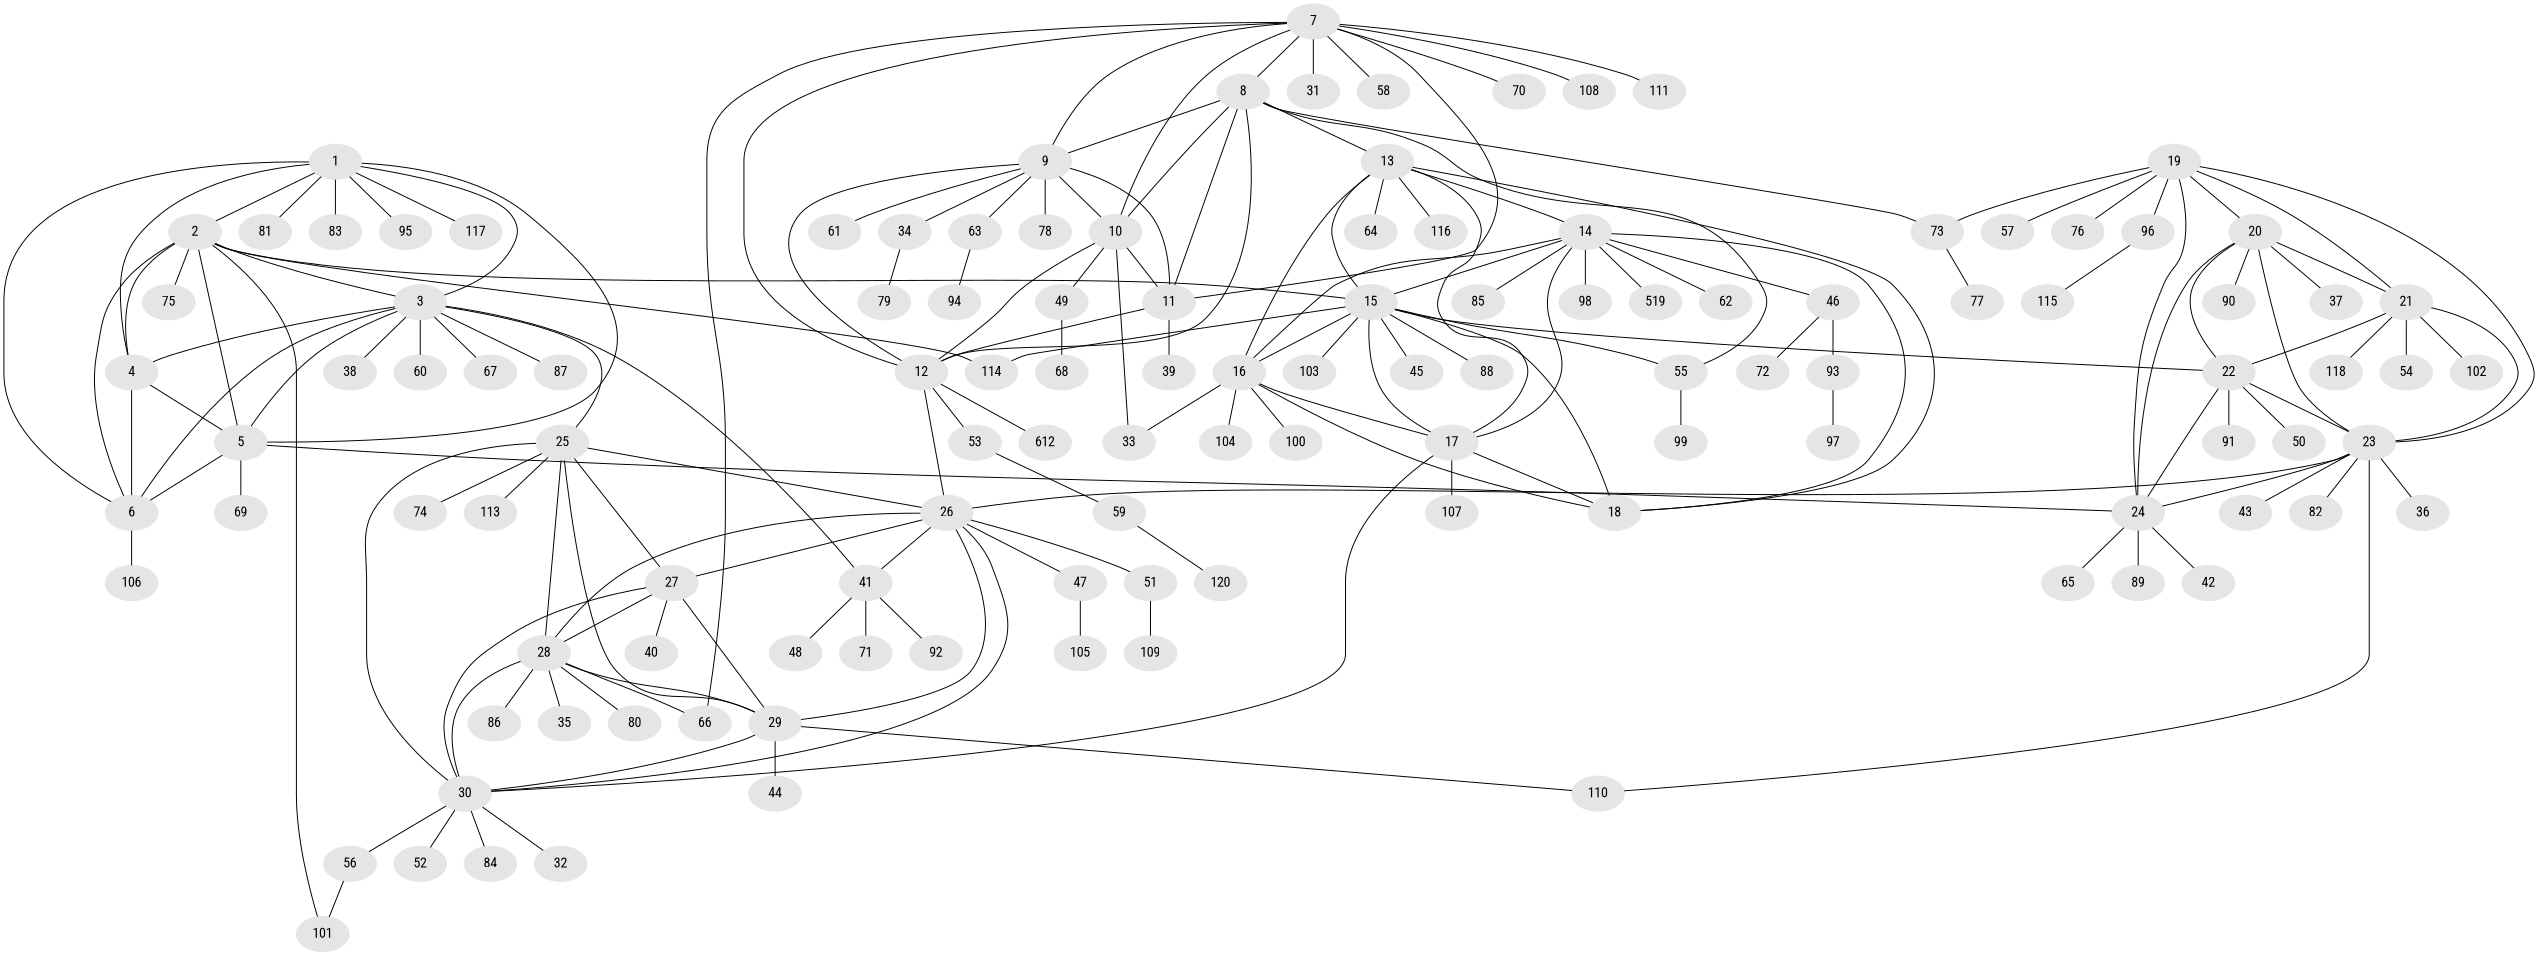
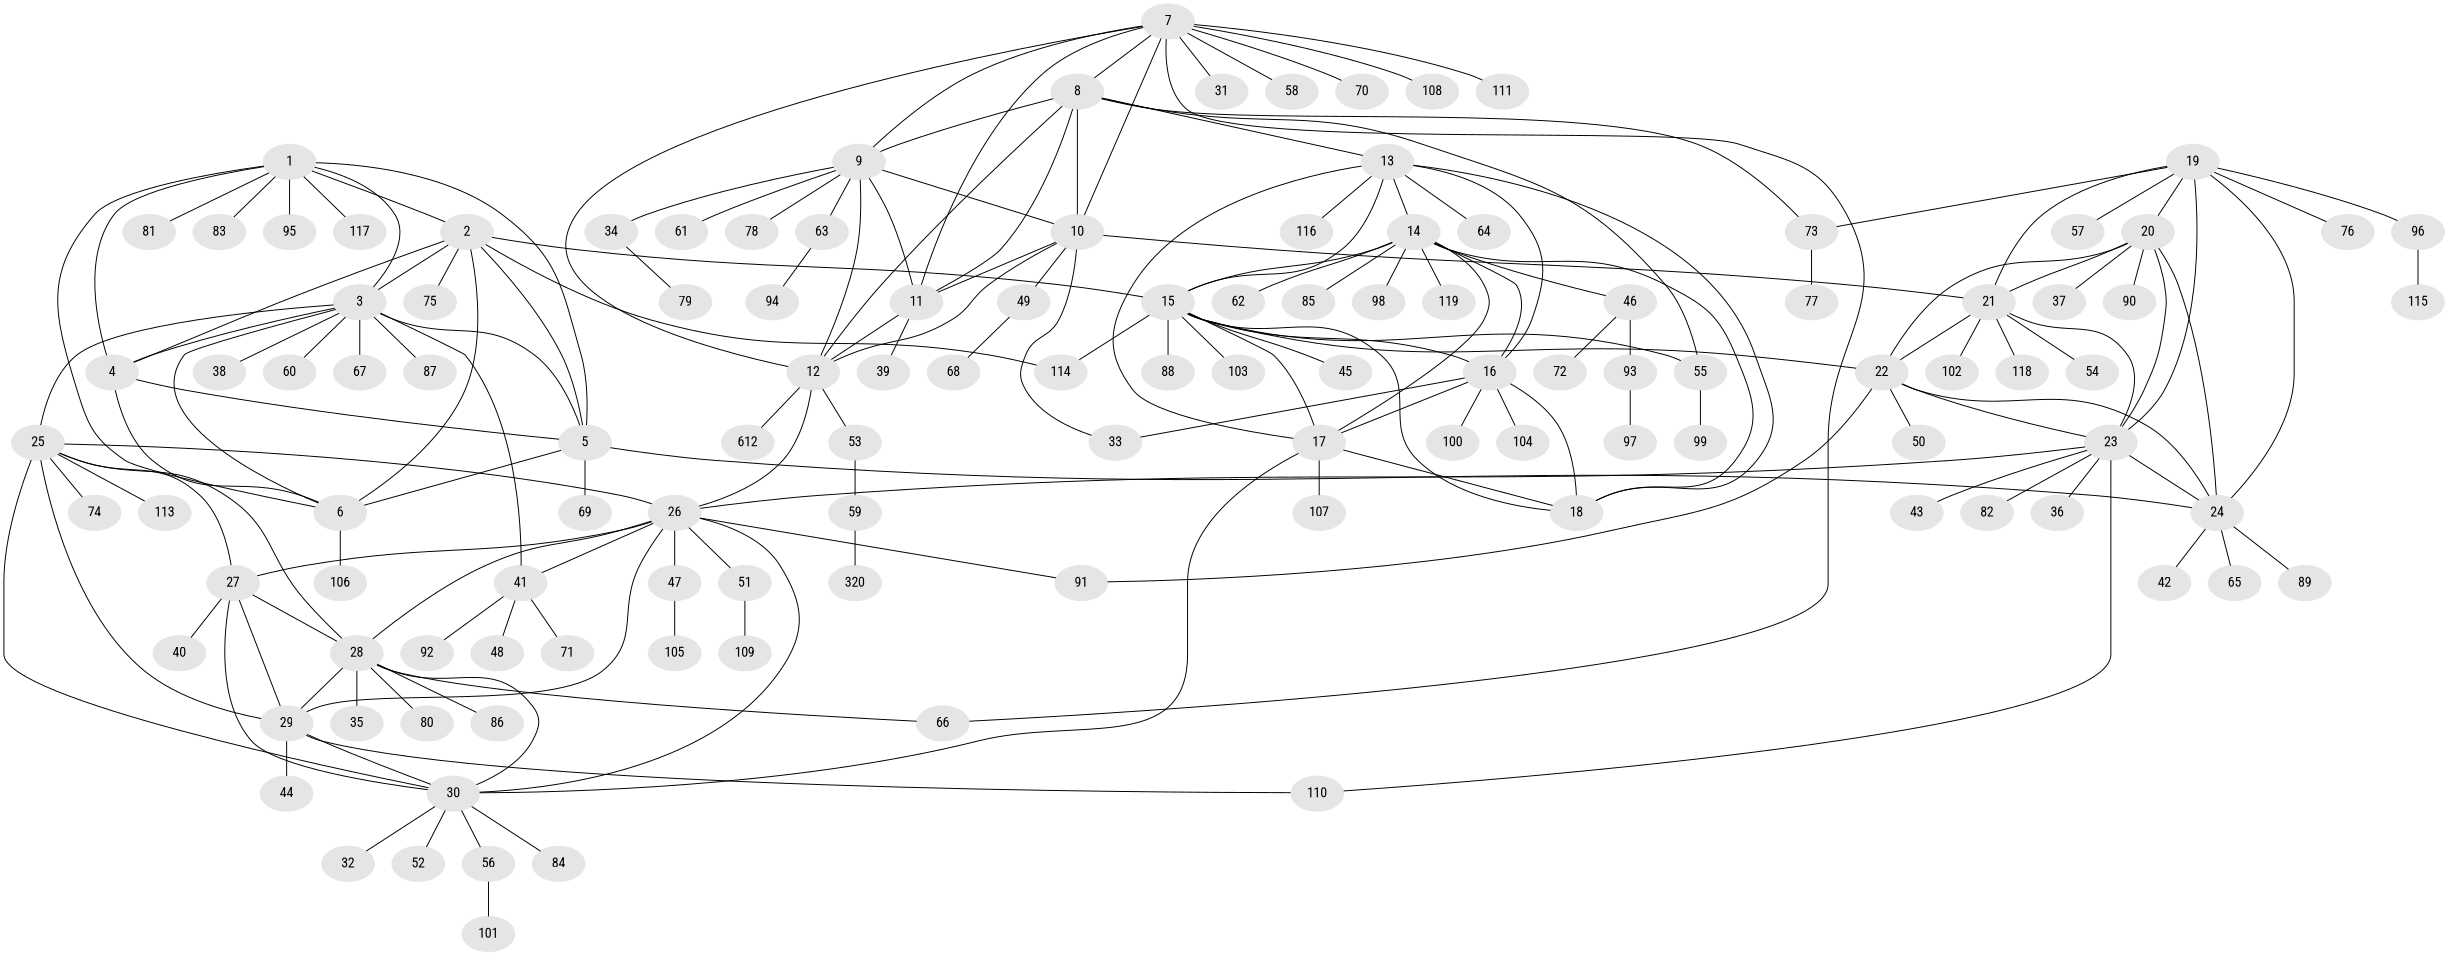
none -> (1447, 260)
(1656, 302) -> (1449, 302)
none -> (878, 548)
(296, 567) -> none
(1221, 583) -> (855, 583)
